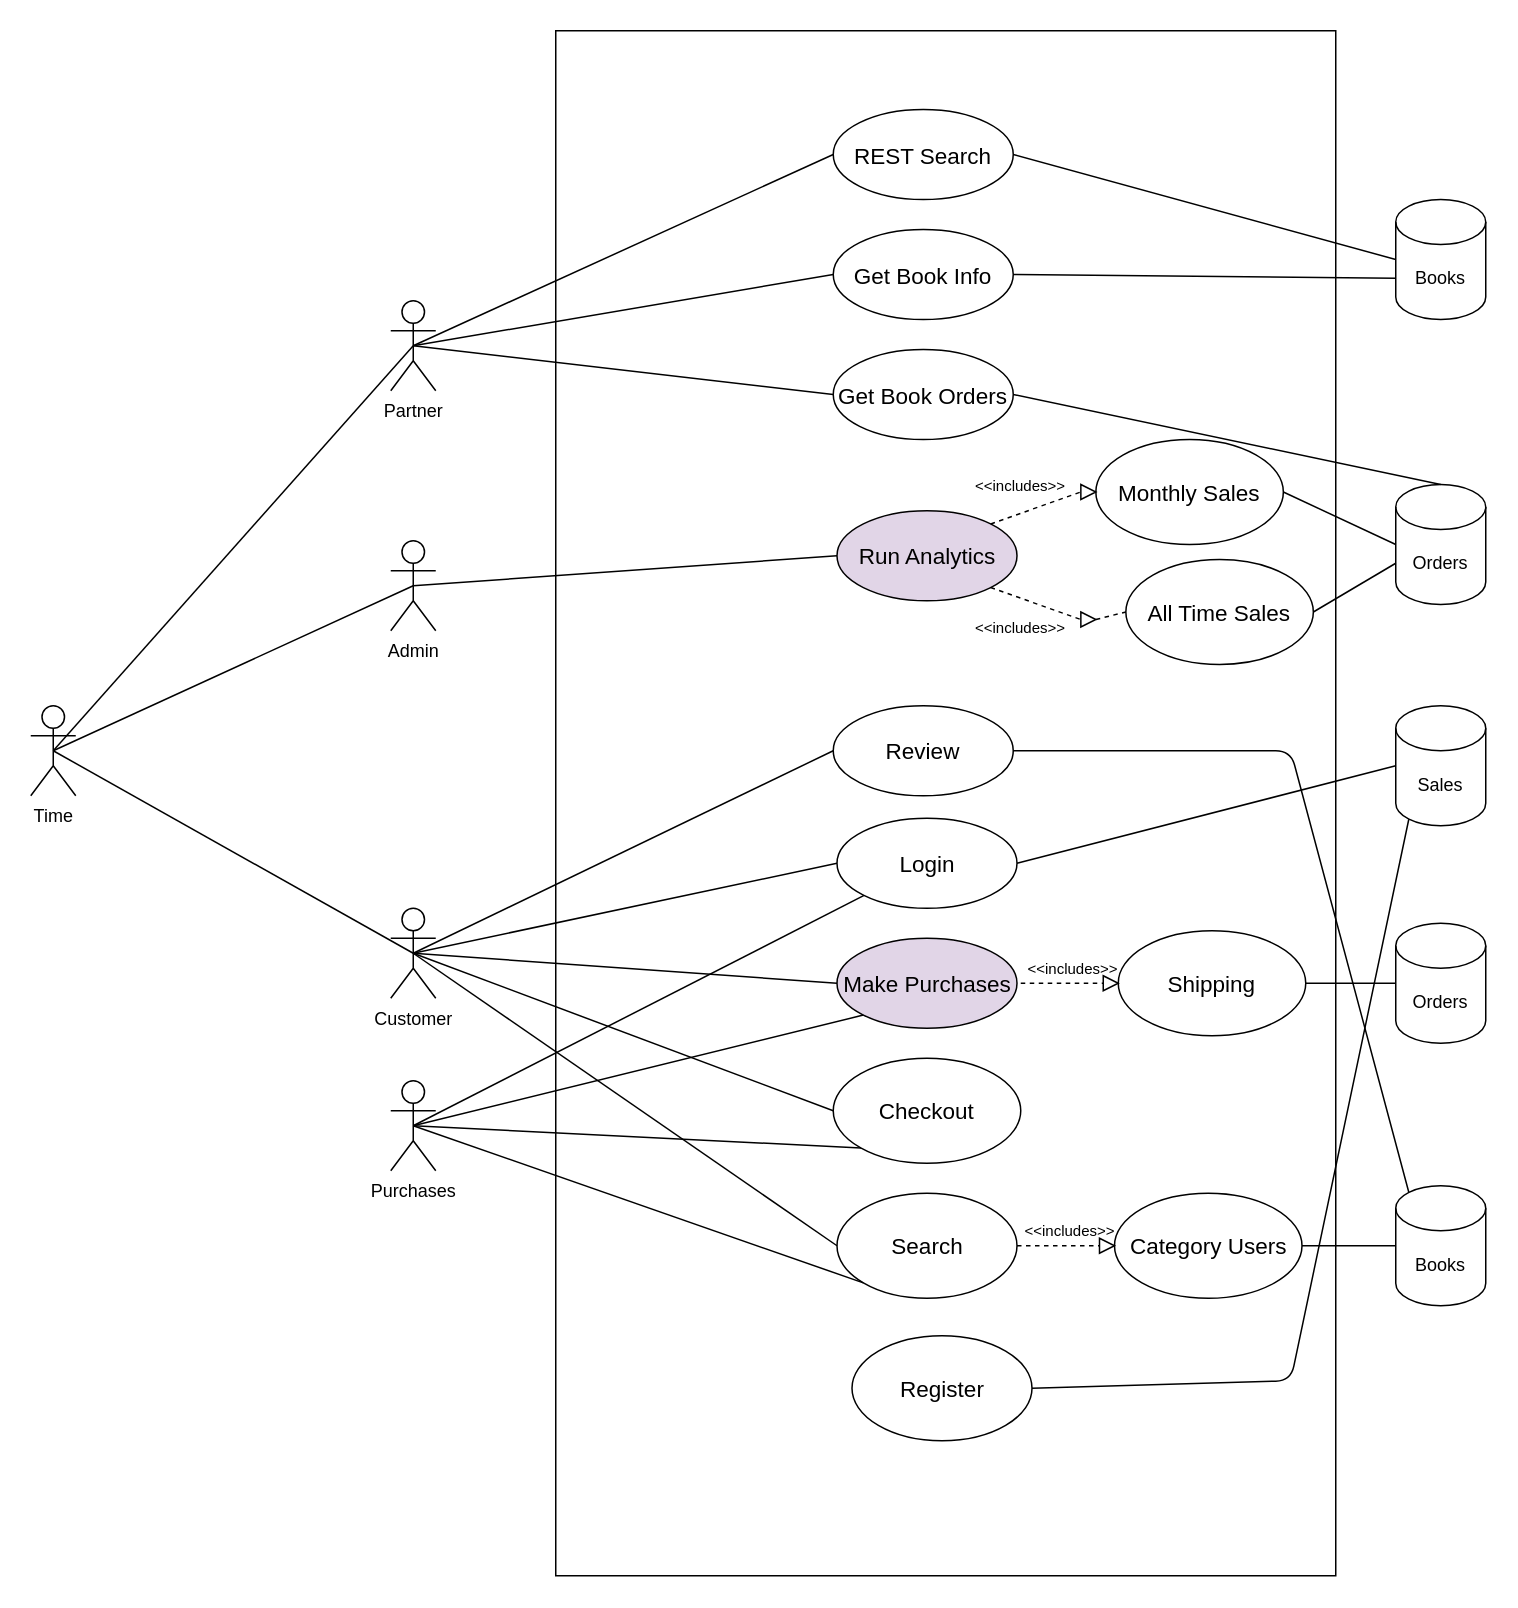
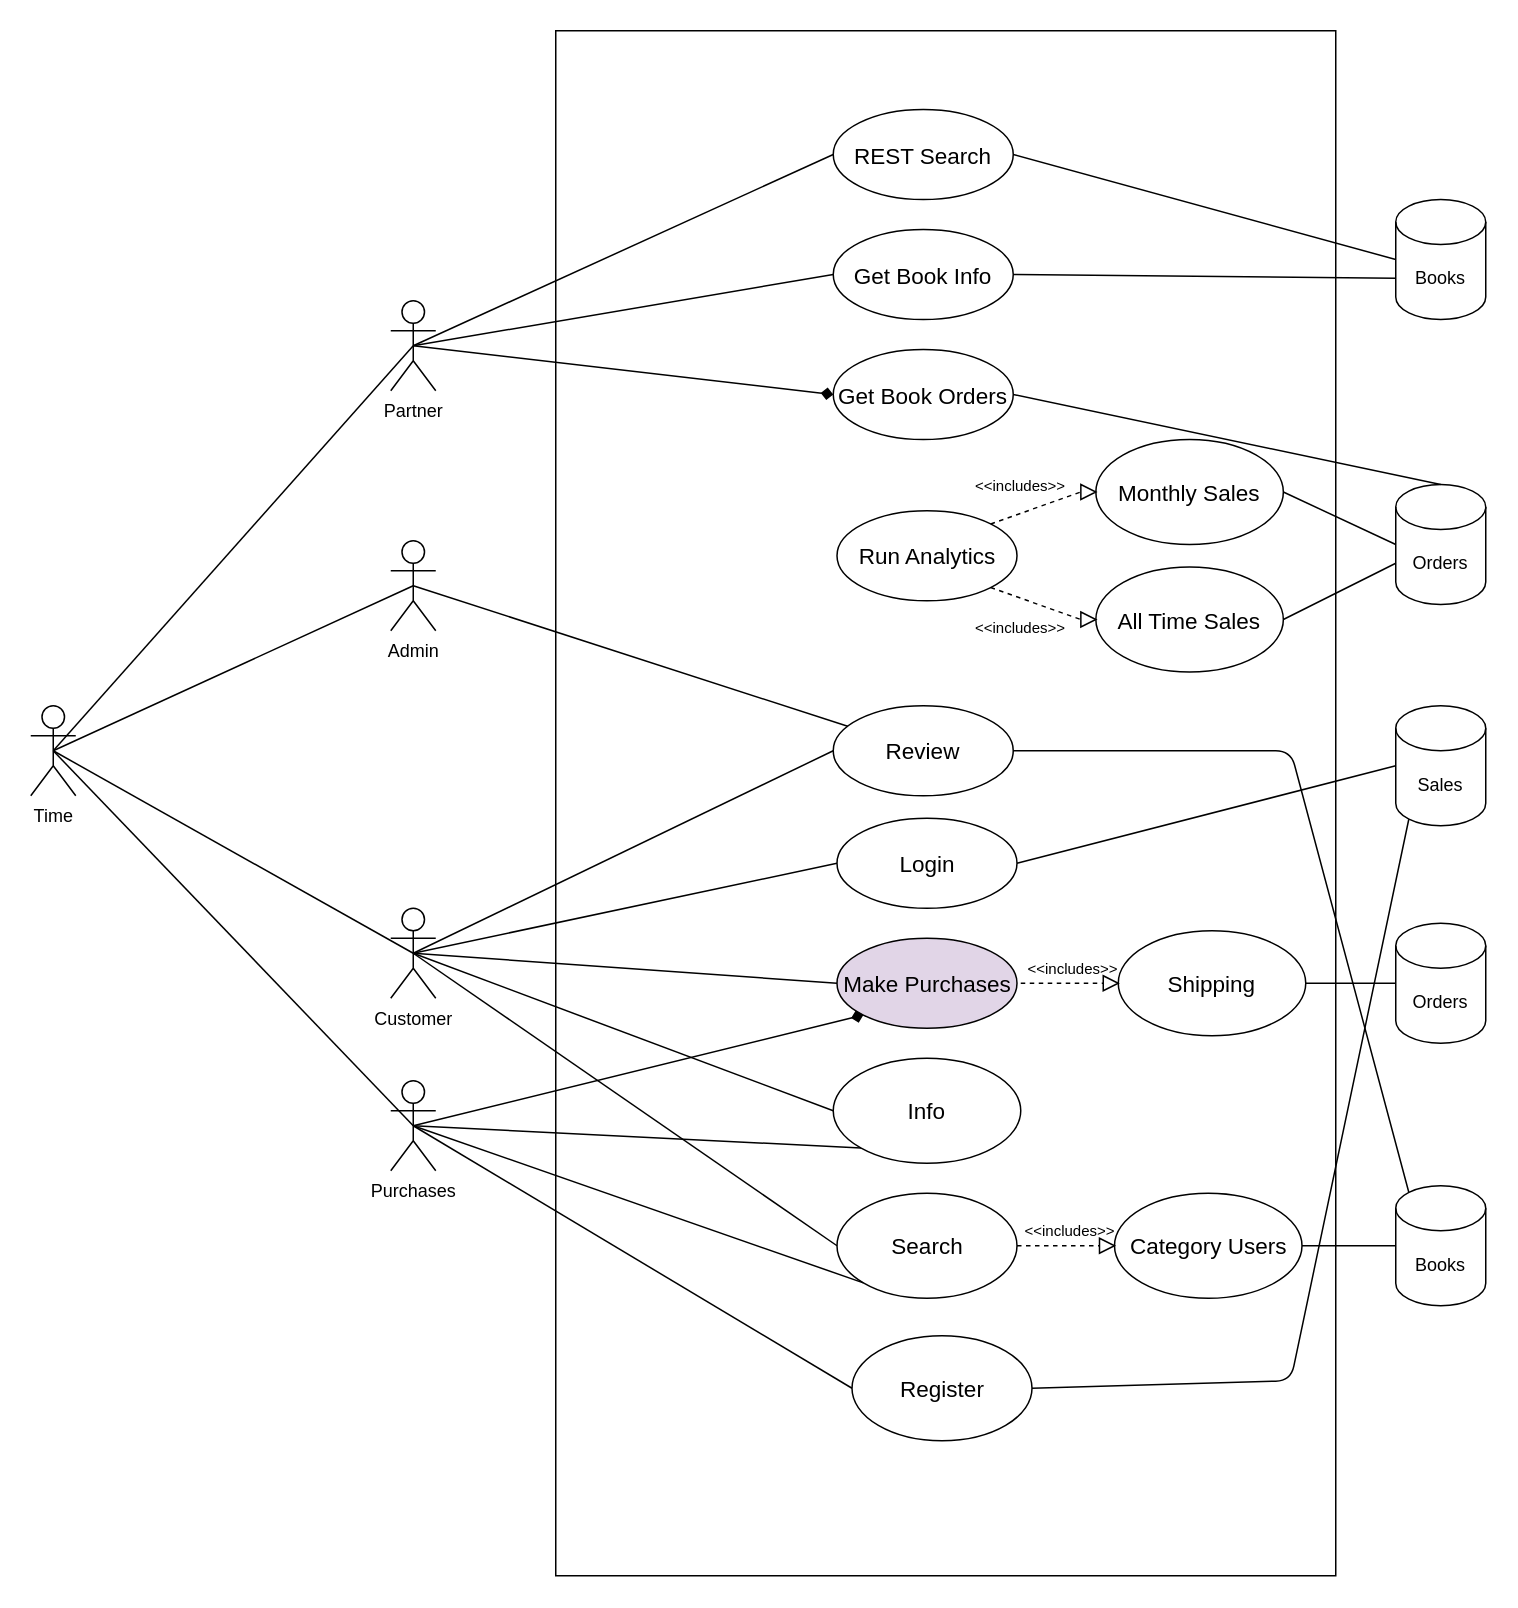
(826, 394) -> (821, 393)
(927, 556) -> (927, 556)
(626, 571) -> (631, 656)
(1220, 612) -> (1190, 620)
none -> (225, 930)
(649, 1005) -> (635, 1258)
(857, 1017) -> (851, 1018)
(927, 1111) -> (927, 1111)
